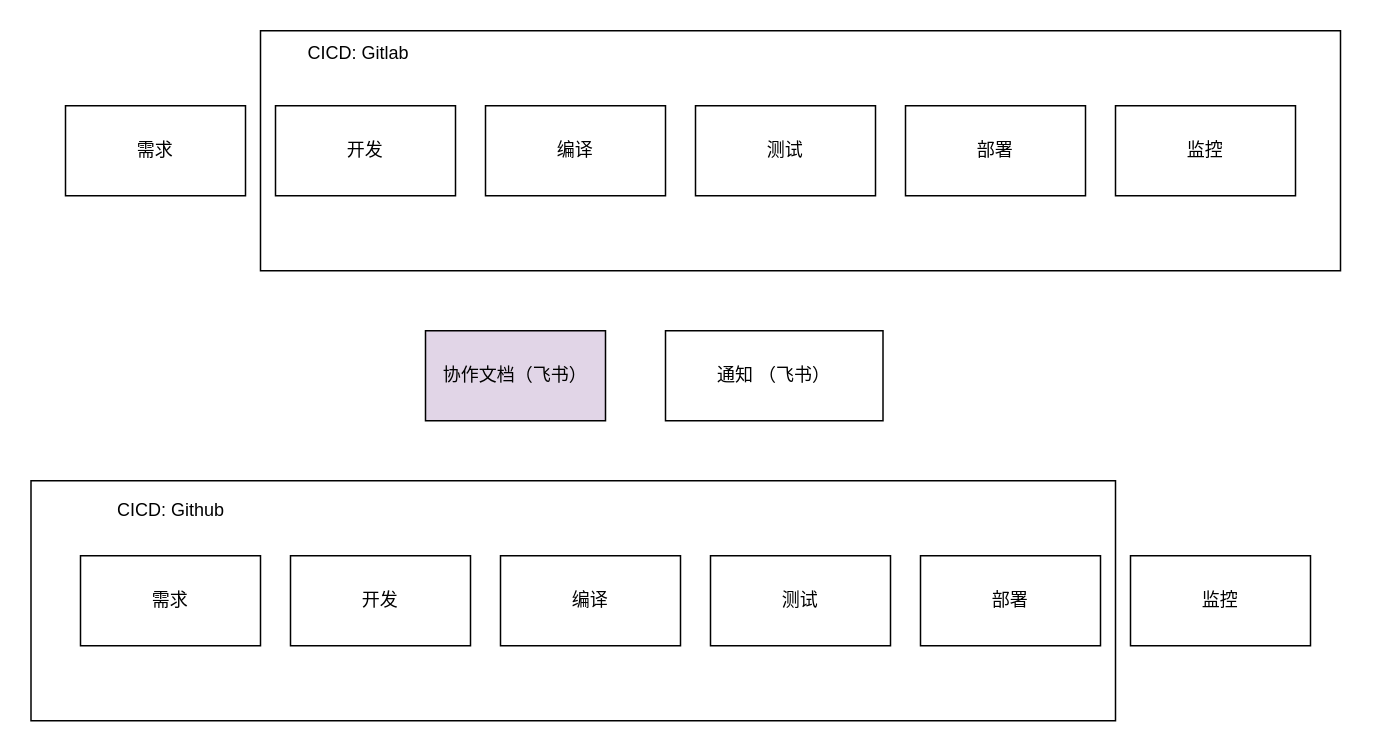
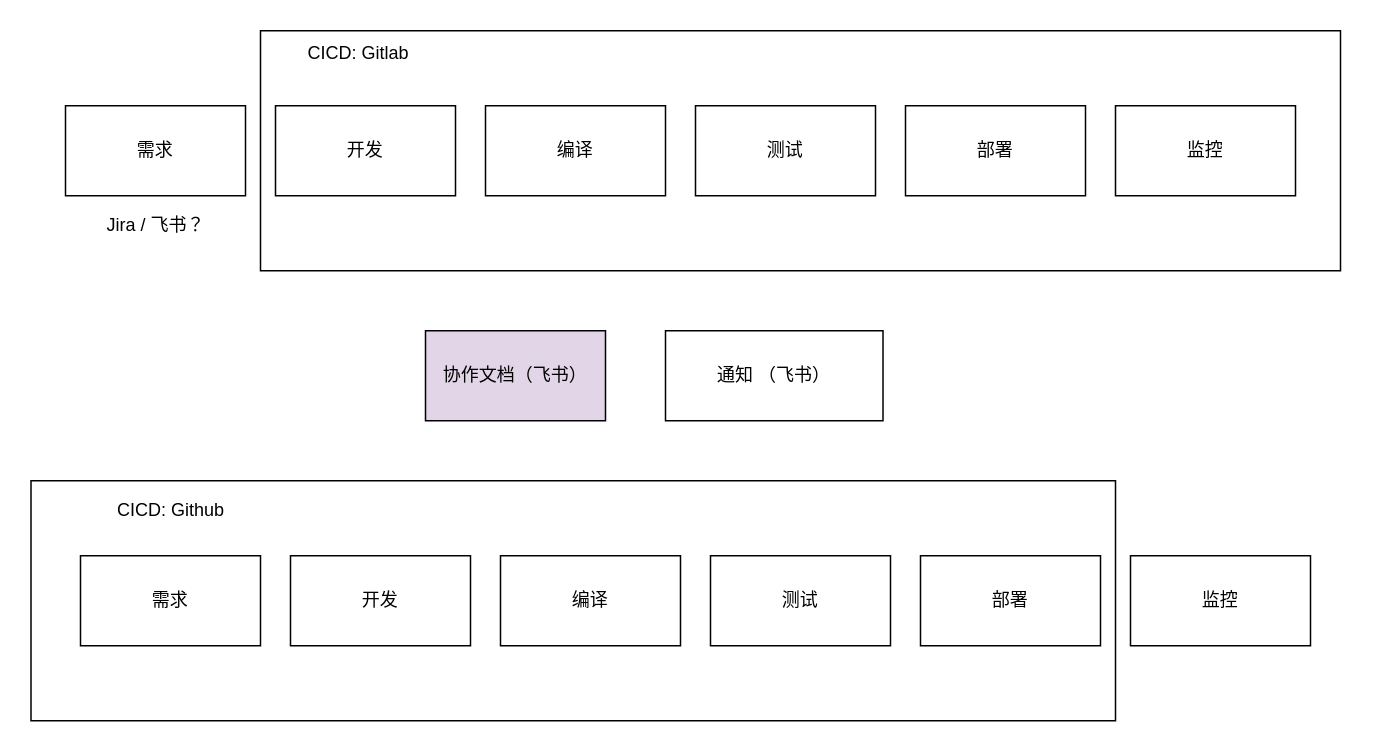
none -> (155, 226)
